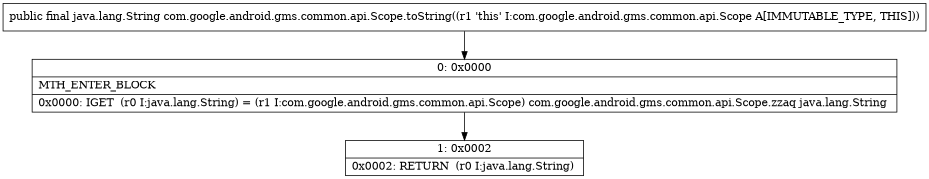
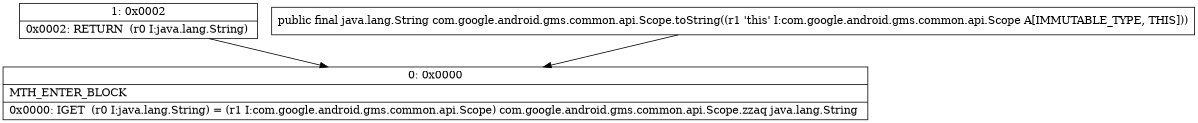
(465, 122) -> (265, 52)
